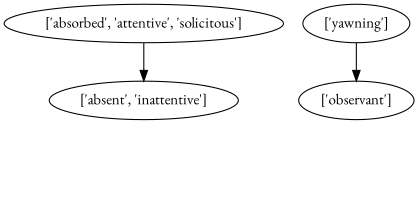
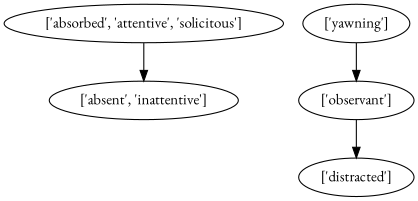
none -> (356, 177)
